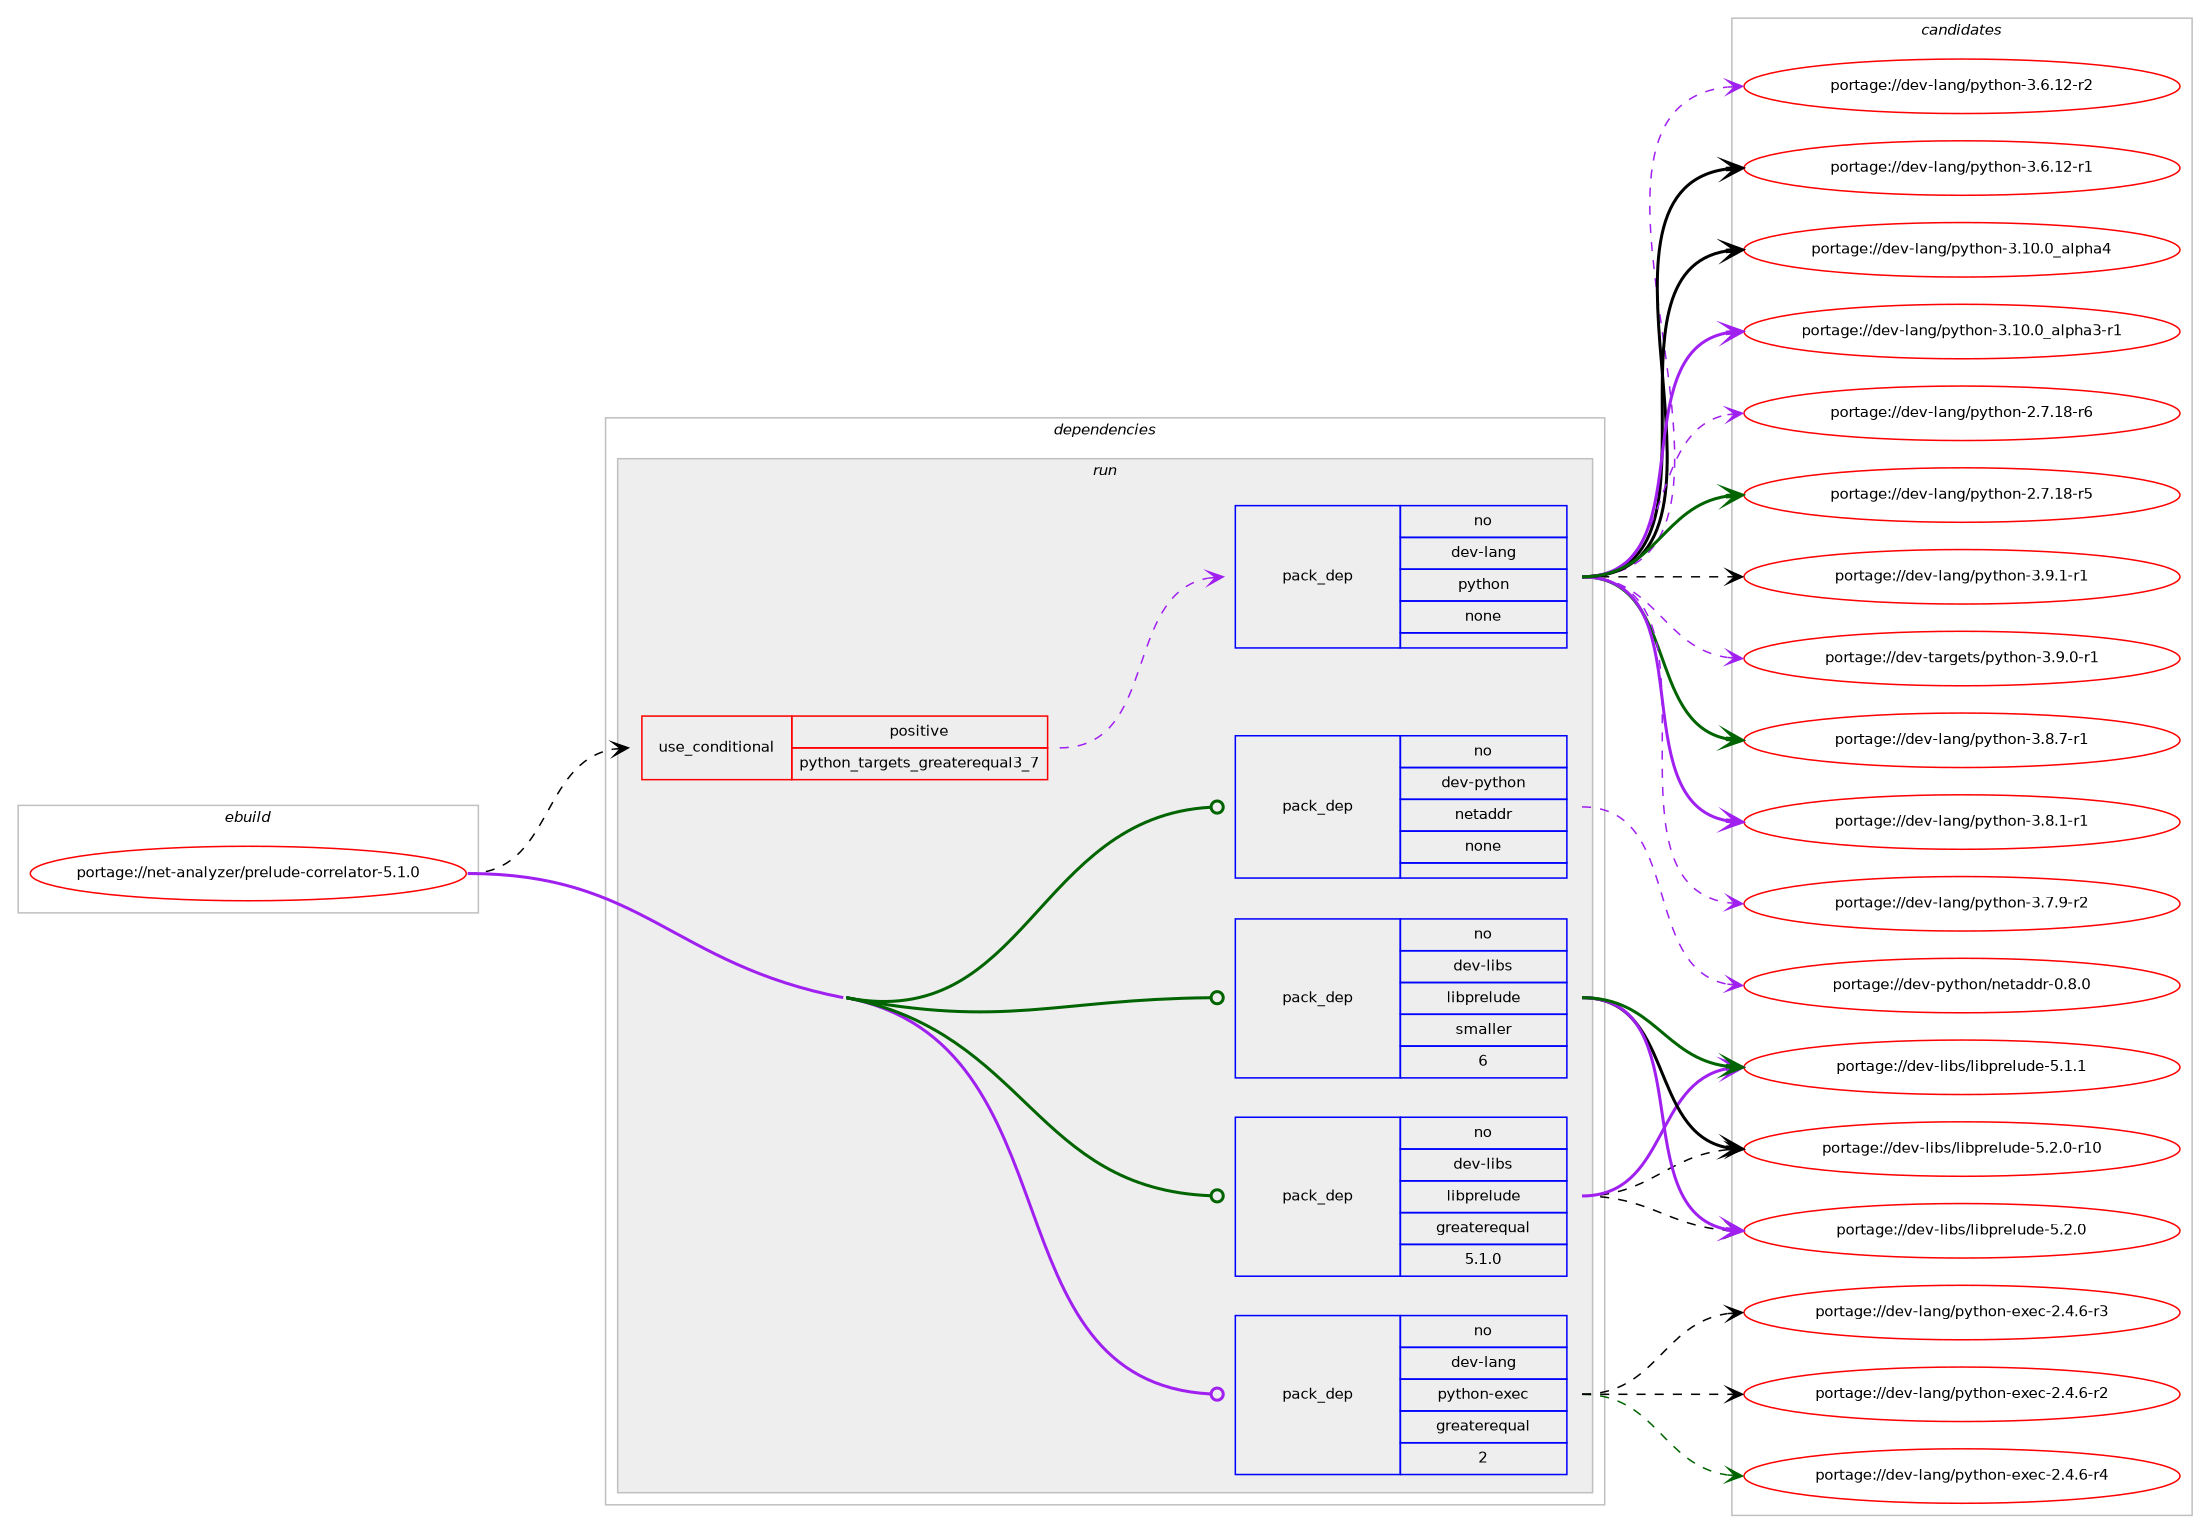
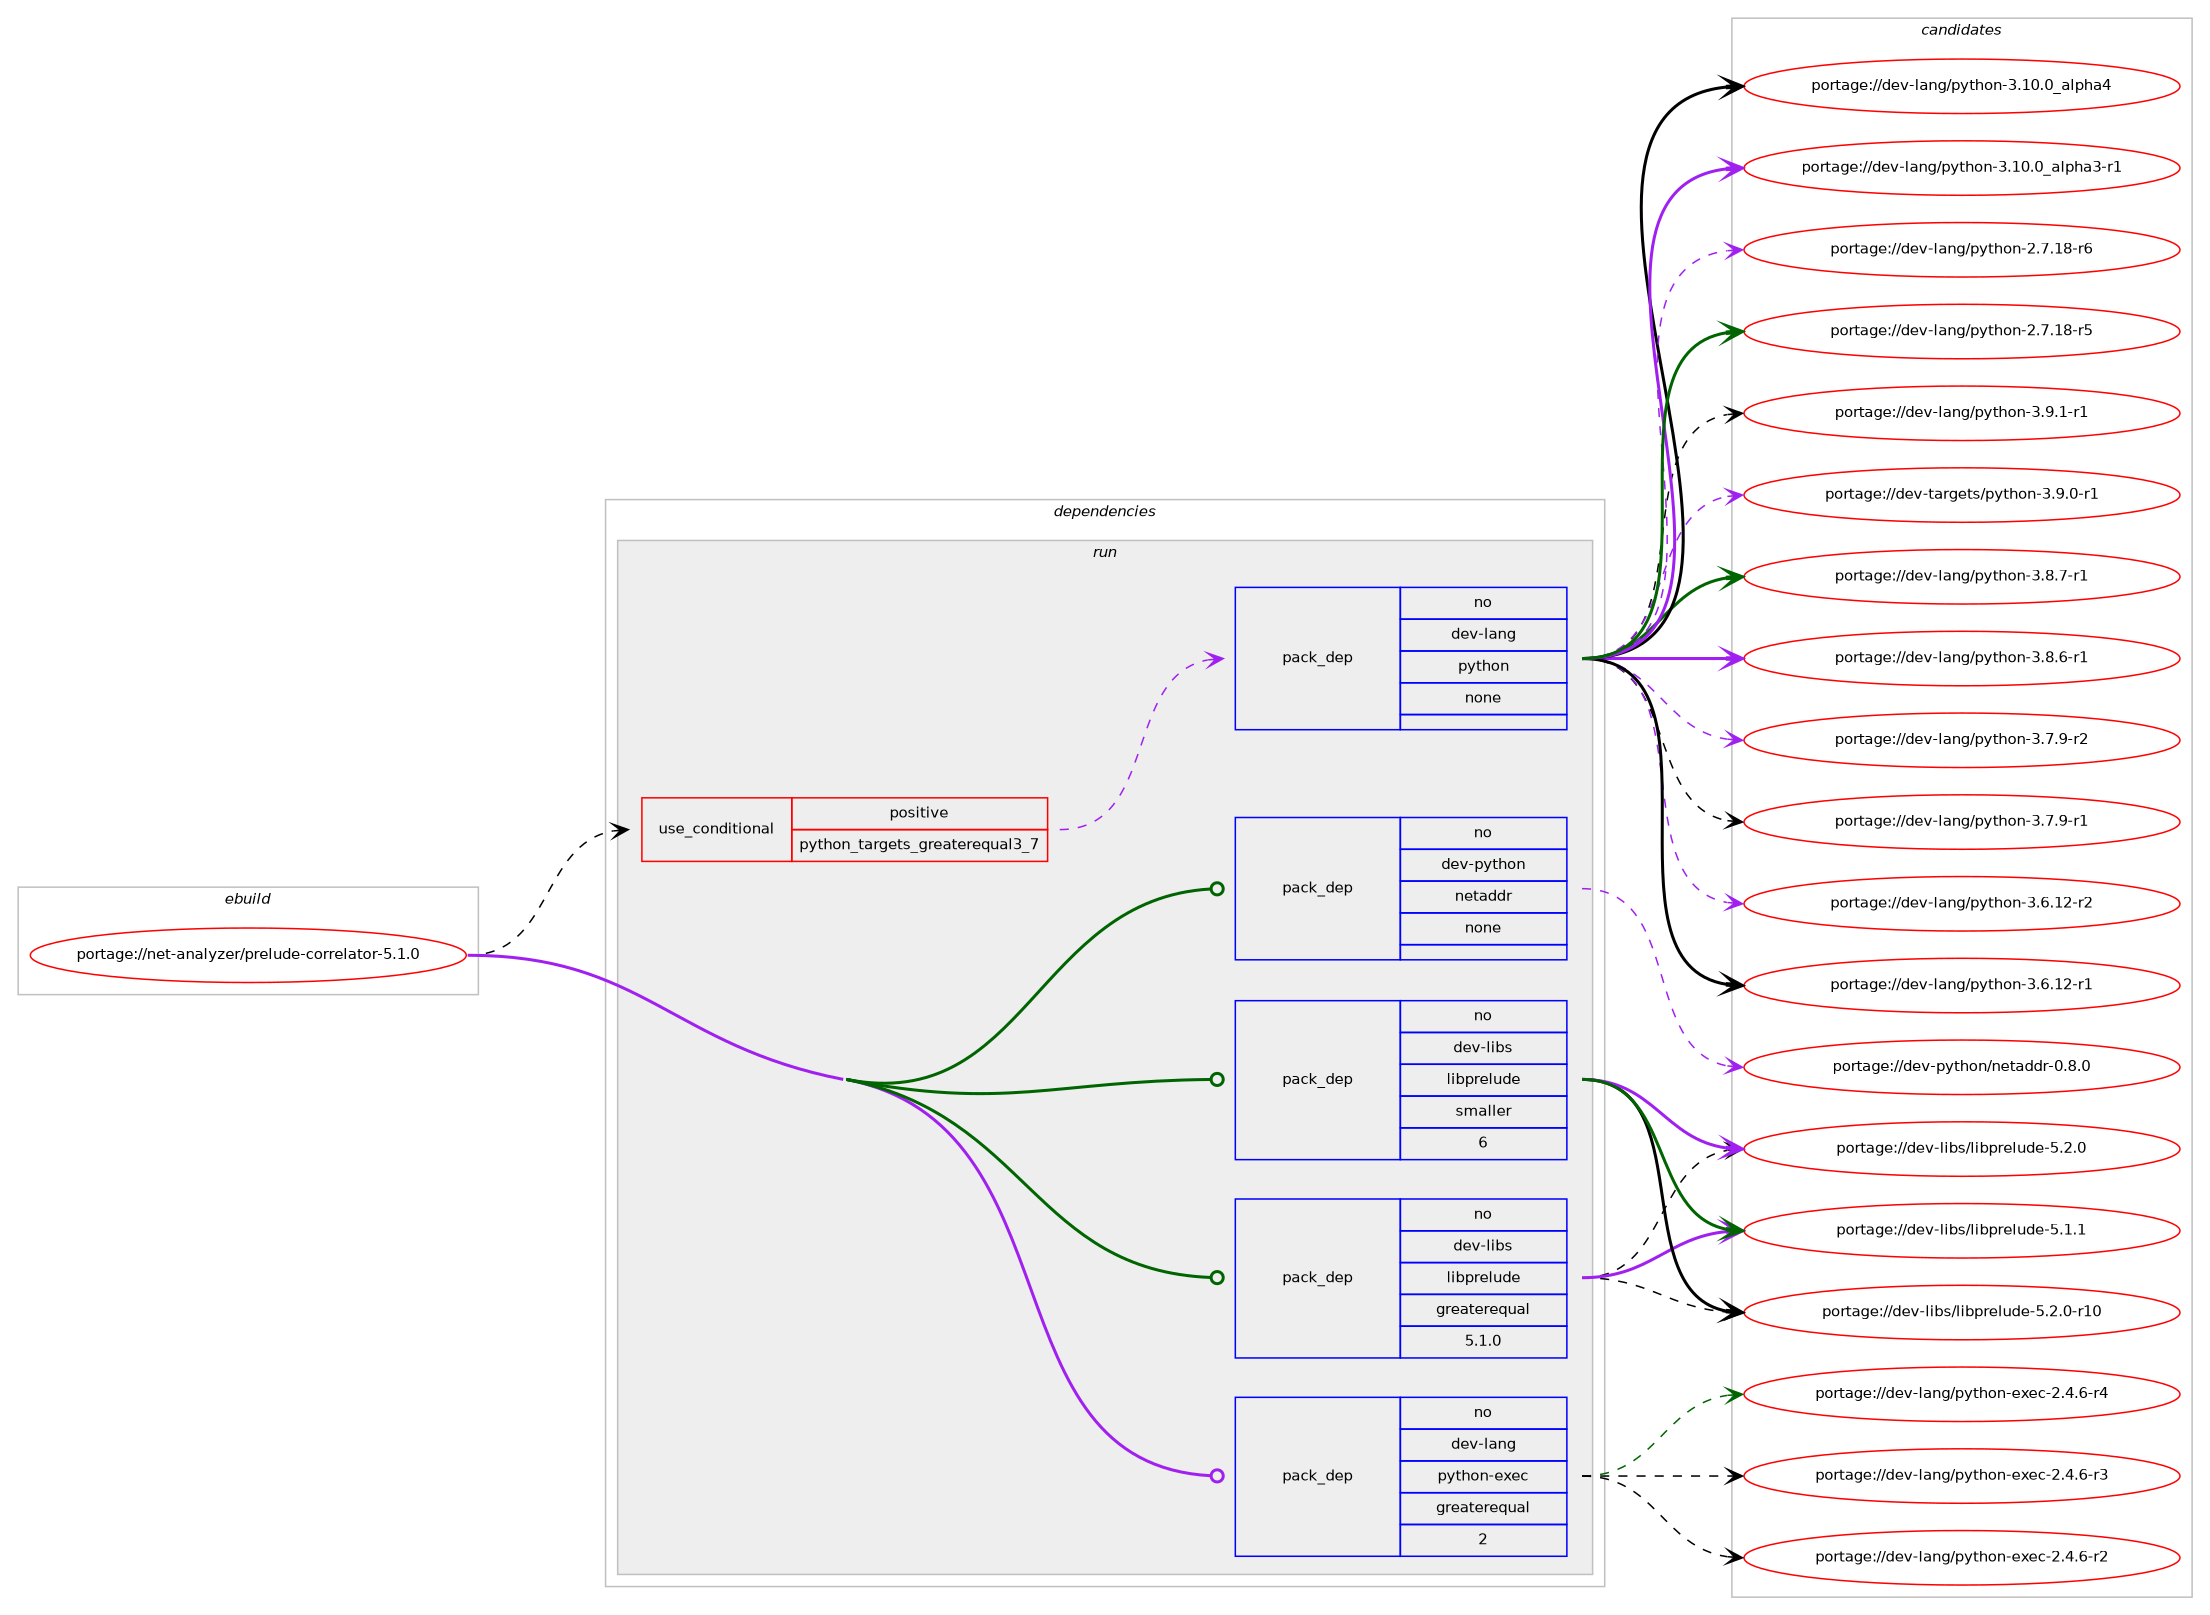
(1962, 822) -> (1962, 659)
none -> (1962, 822)
